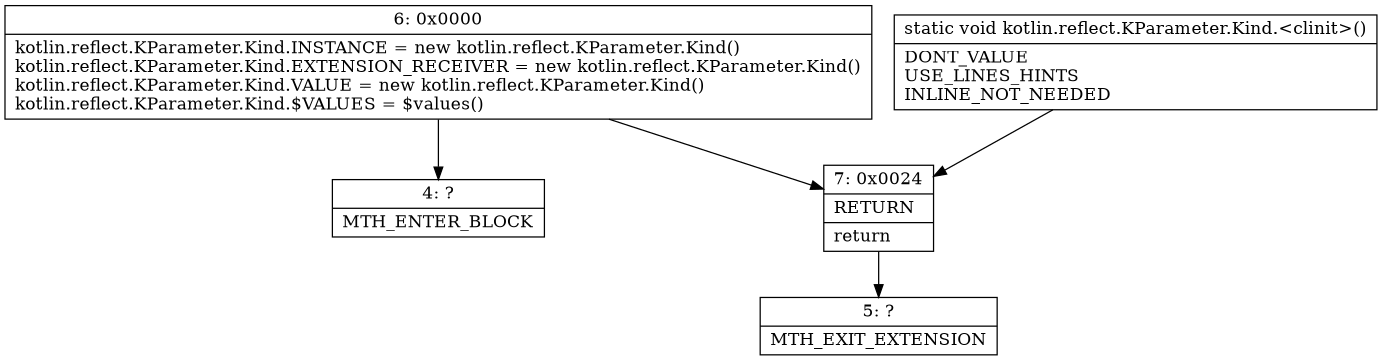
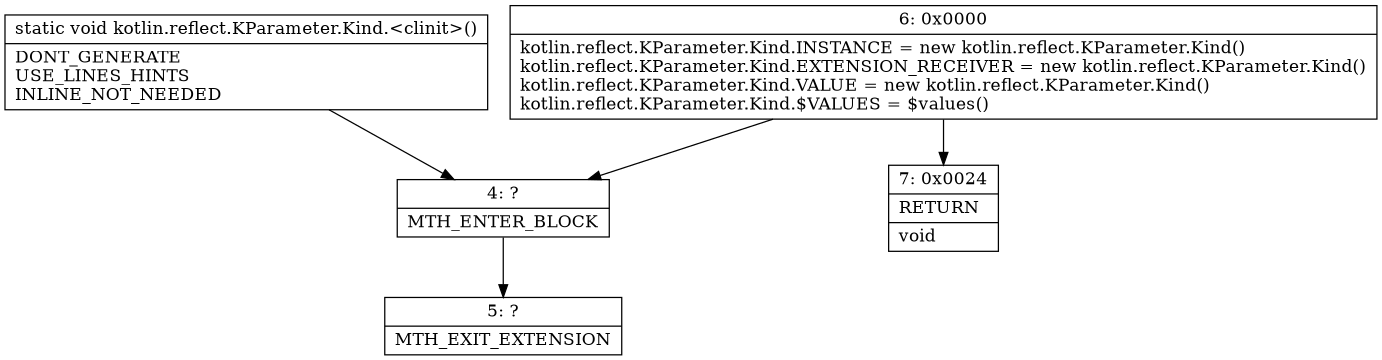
(967, 57) -> (99, 57)
(999, 140) -> (386, 142)
(862, 236) -> (918, 236)
(879, 268) -> (503, 261)
